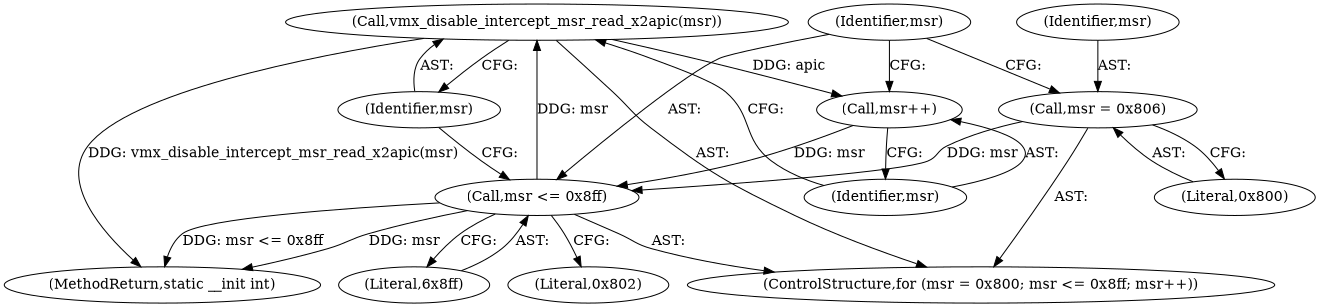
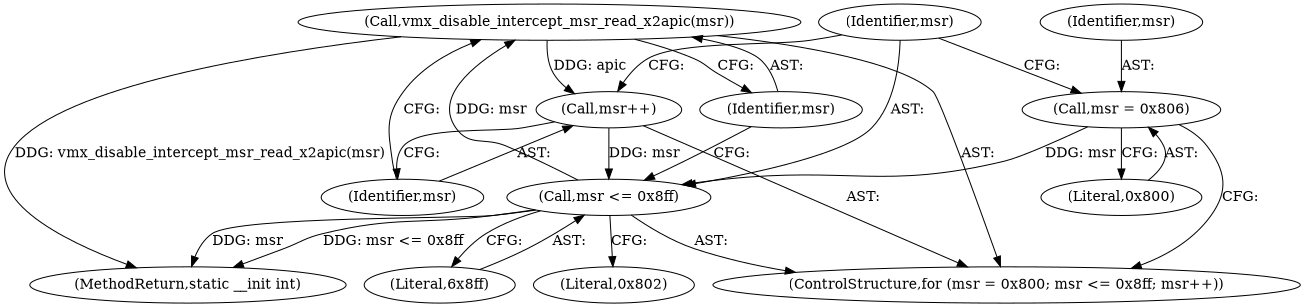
none -> (801, 194)
(1074, 197) -> (1243, 197)
